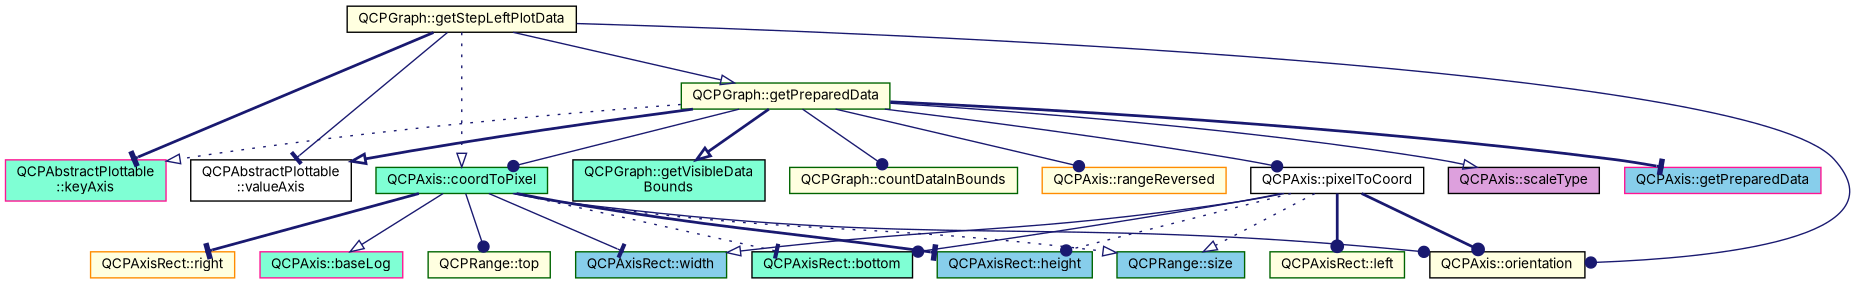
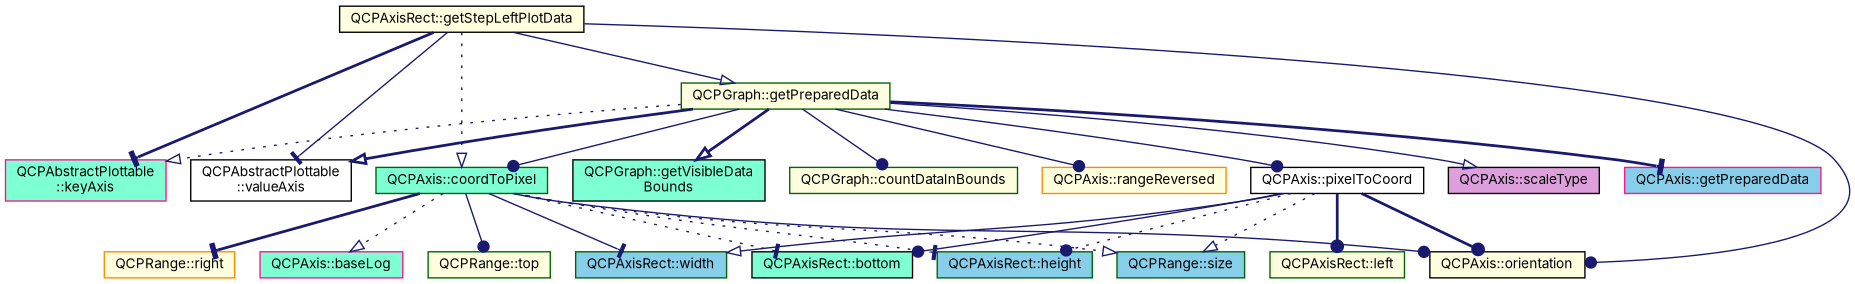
(462, 19) -> (462, 19)
(402, 219) -> (402, 219)
(795, 235) -> (795, 235)
(163, 265) -> (169, 265)
